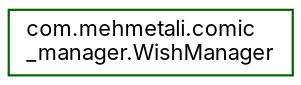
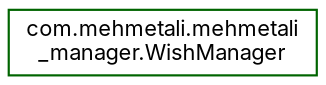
(151, 43) -> (163, 43)
